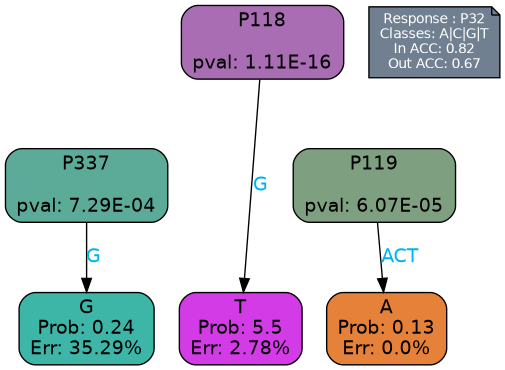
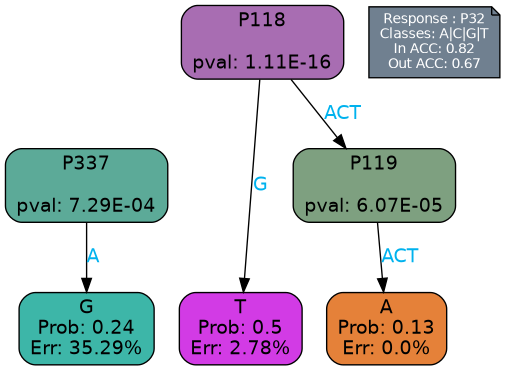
none -> (314, 109)
(93, 257) -> (93, 257)
(241, 329) -> (241, 329)
